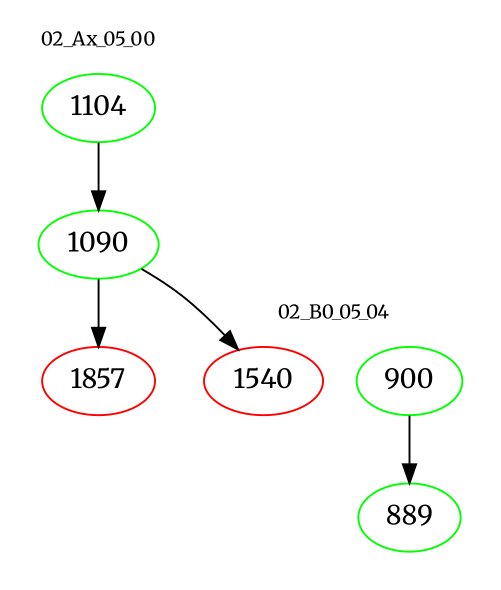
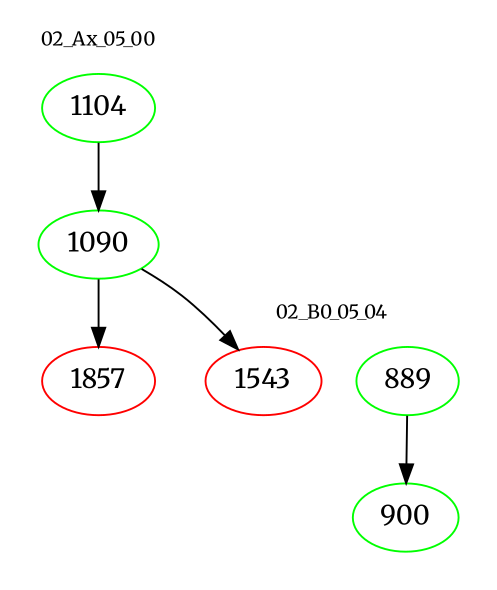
(264, 381) -> (264, 381)
(410, 440) -> (407, 440)
